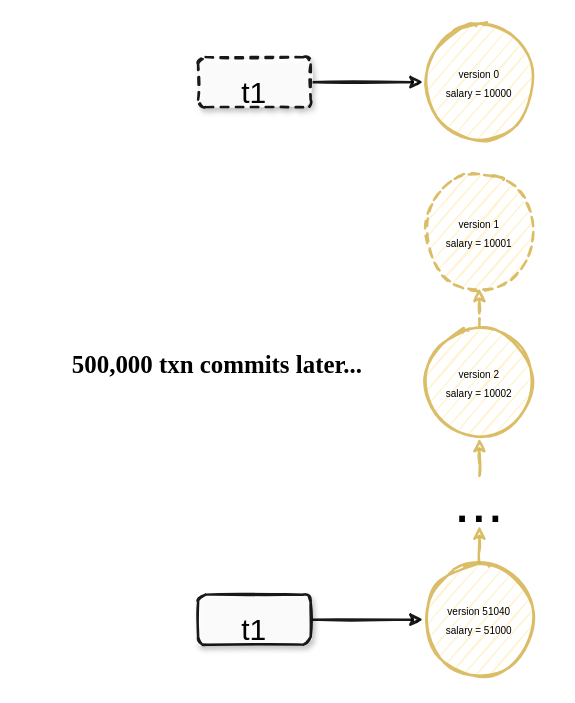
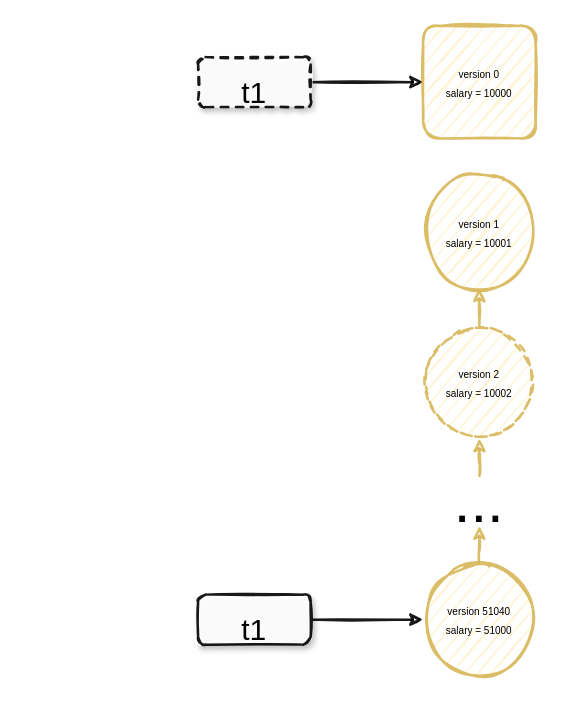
(479, 82) -> (479, 82)
(479, 232) -> (479, 232)
(479, 316) -> (479, 316)
(217, 364) -> none
(479, 382) -> (479, 382)
